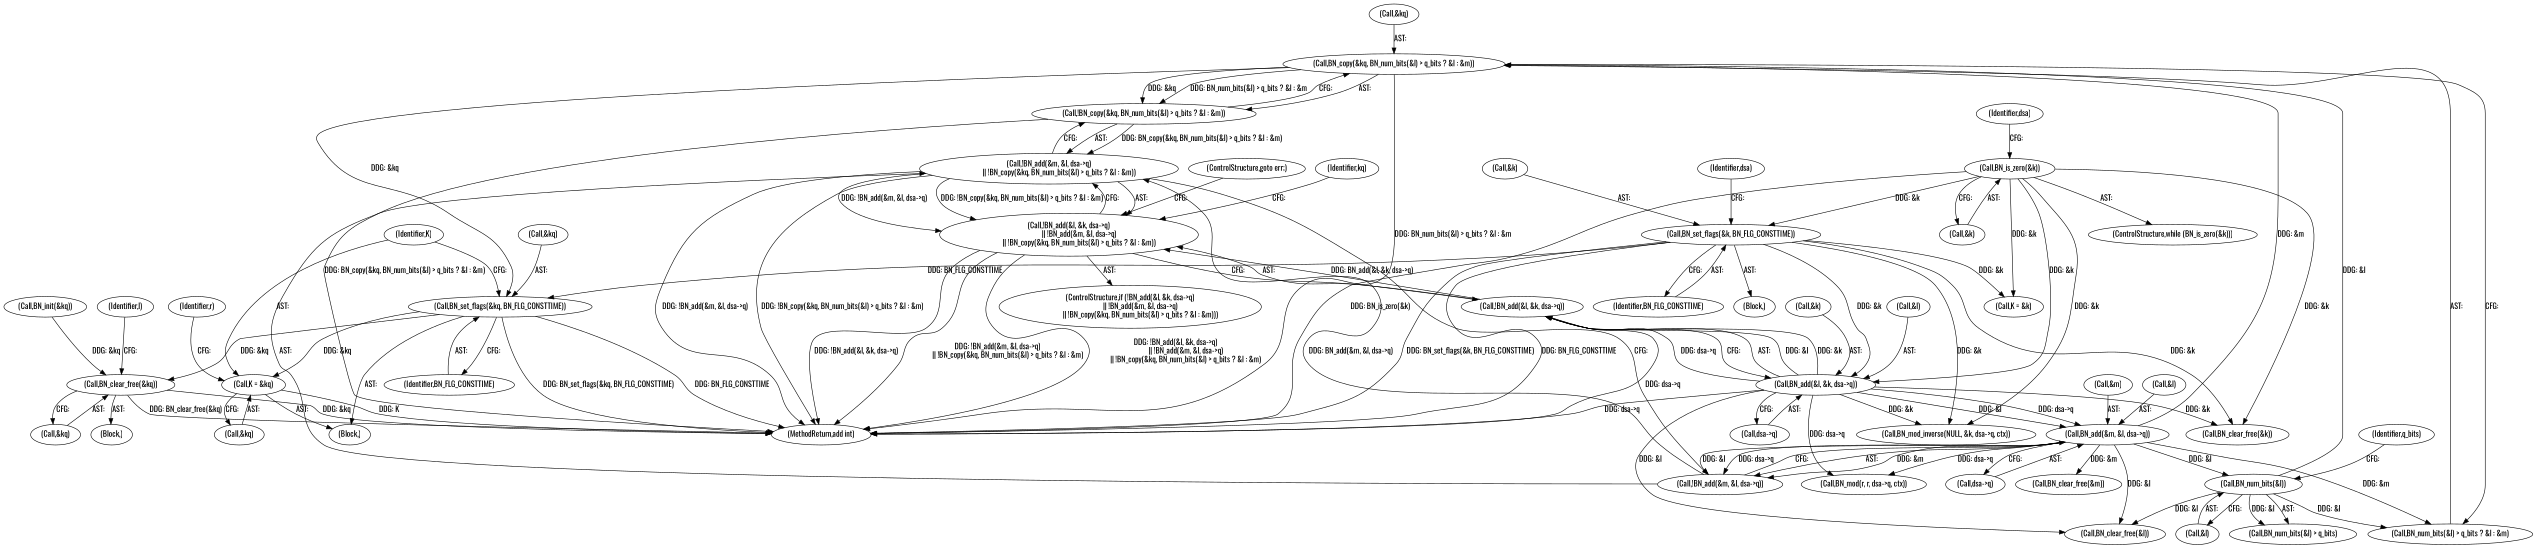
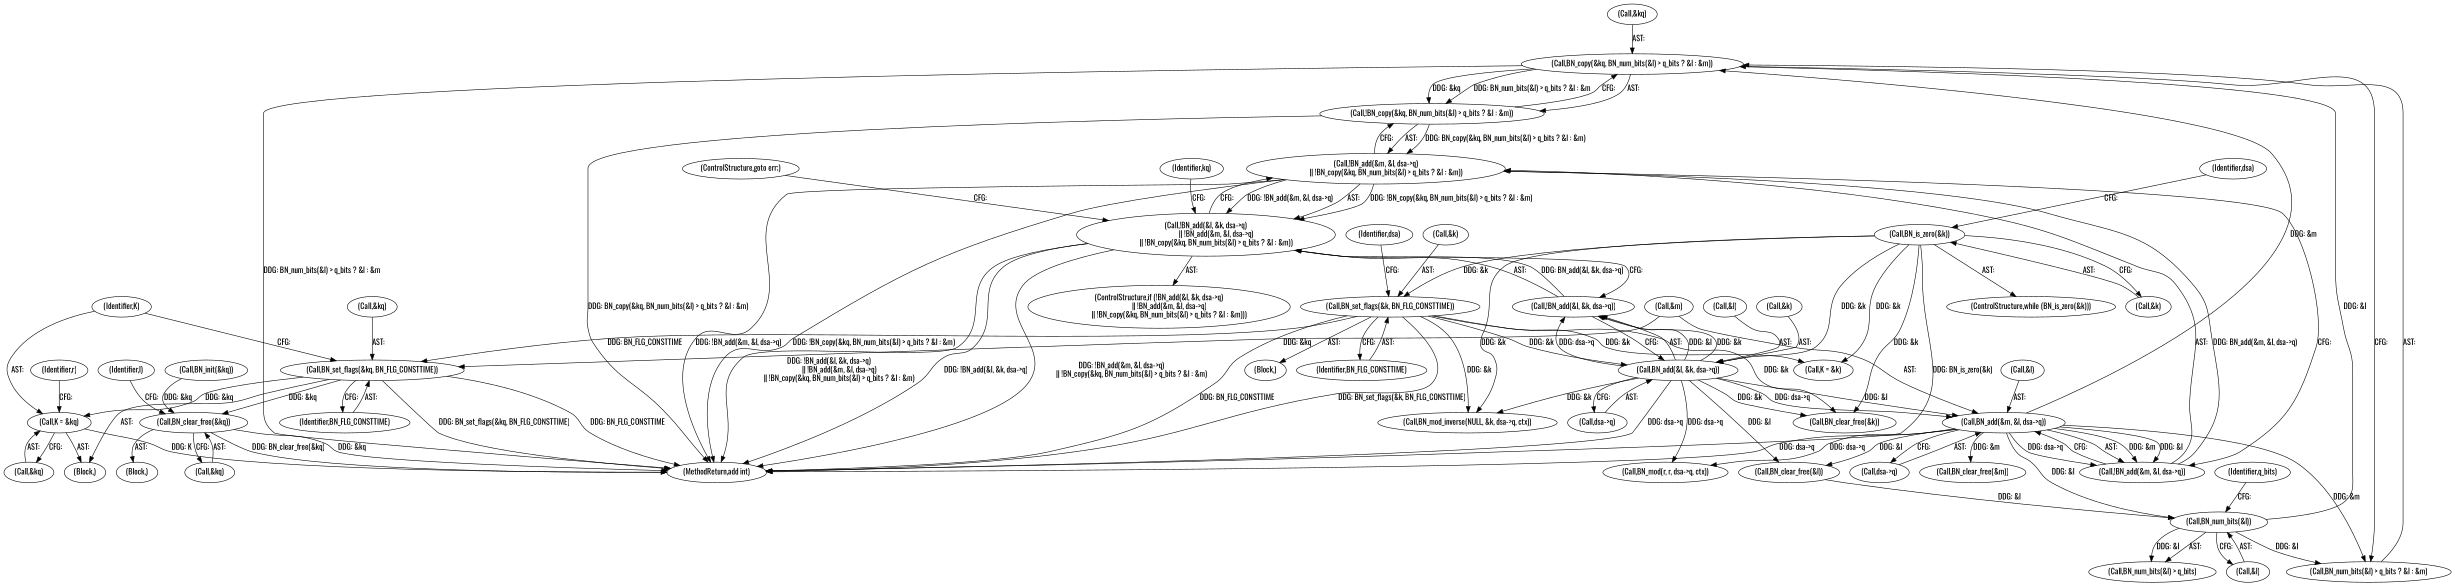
(667, 94) -> (1064, 346)
(1571, 406) -> (1366, 467)
(2178, 504) -> (1996, 501)
